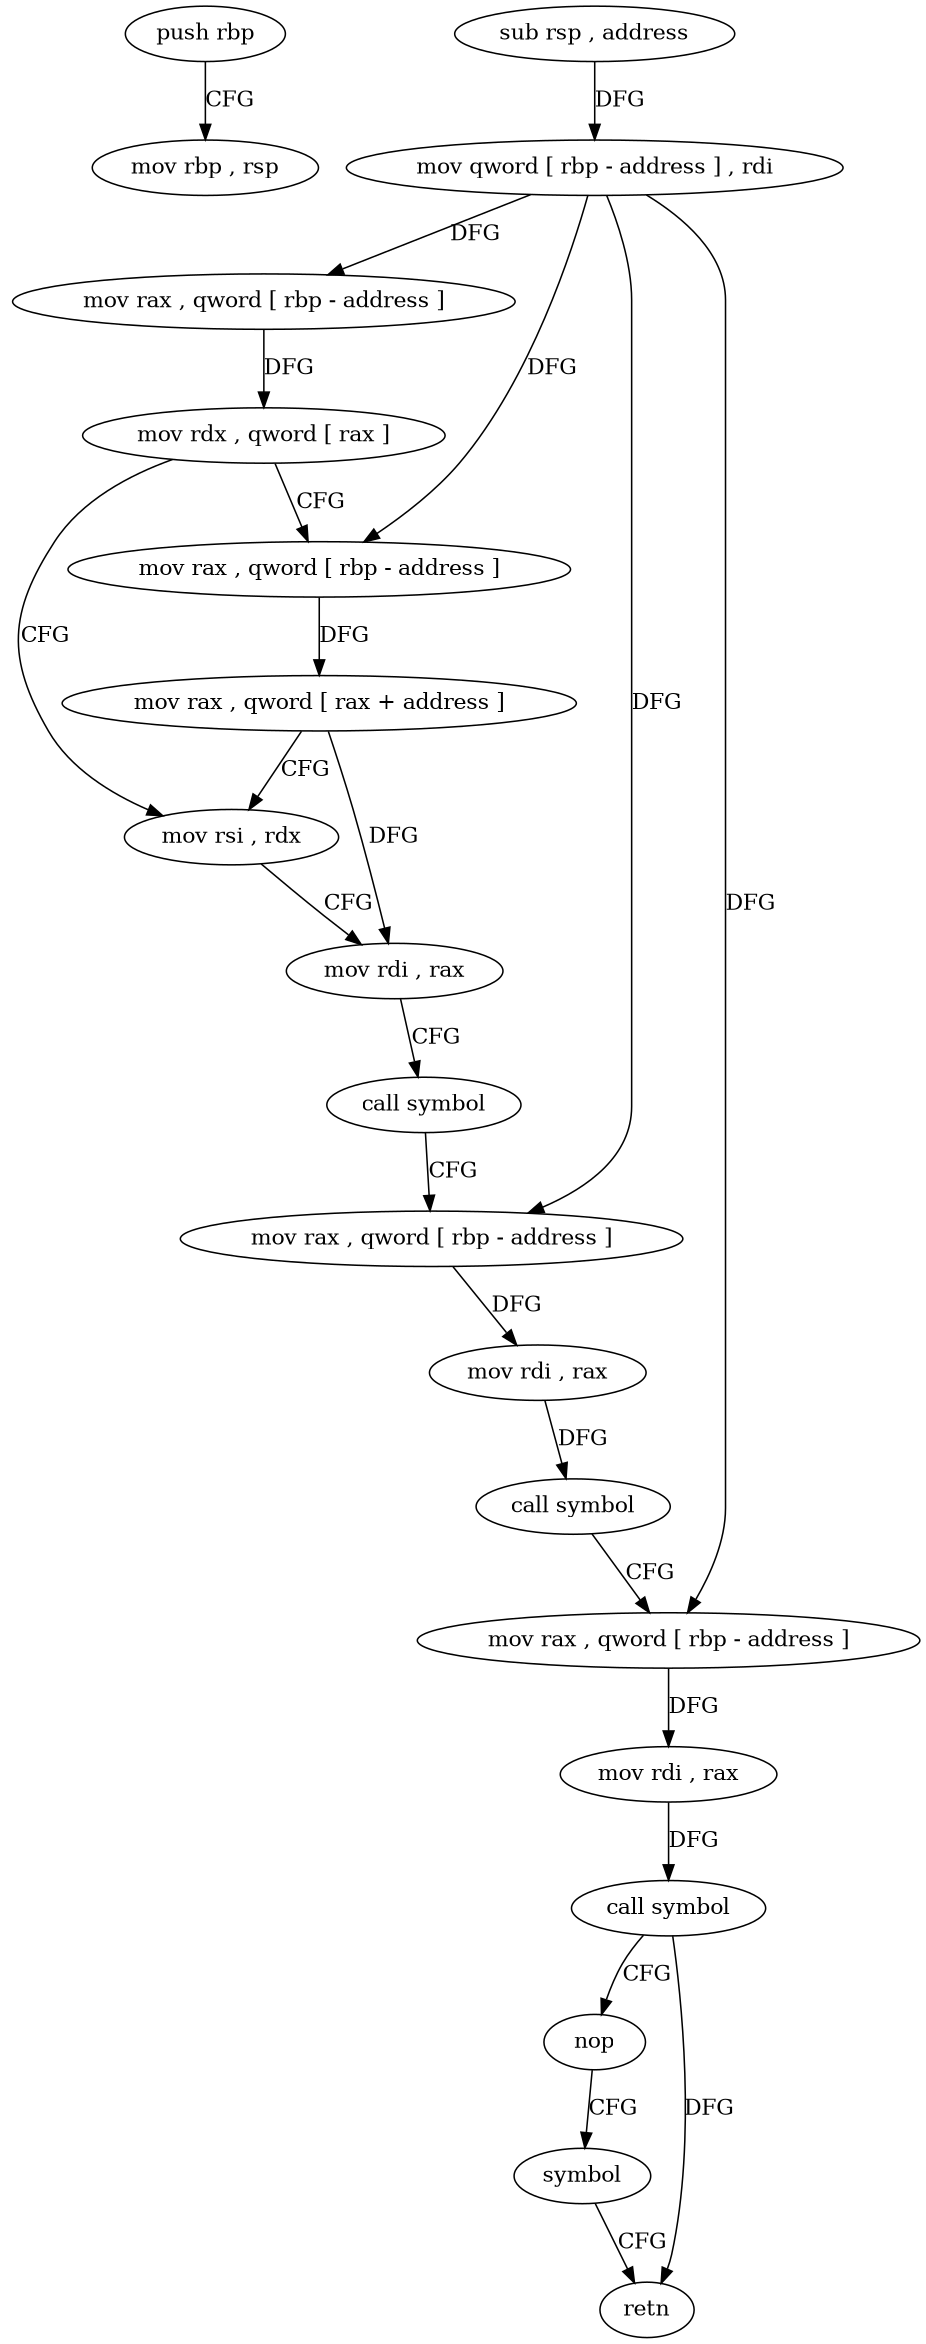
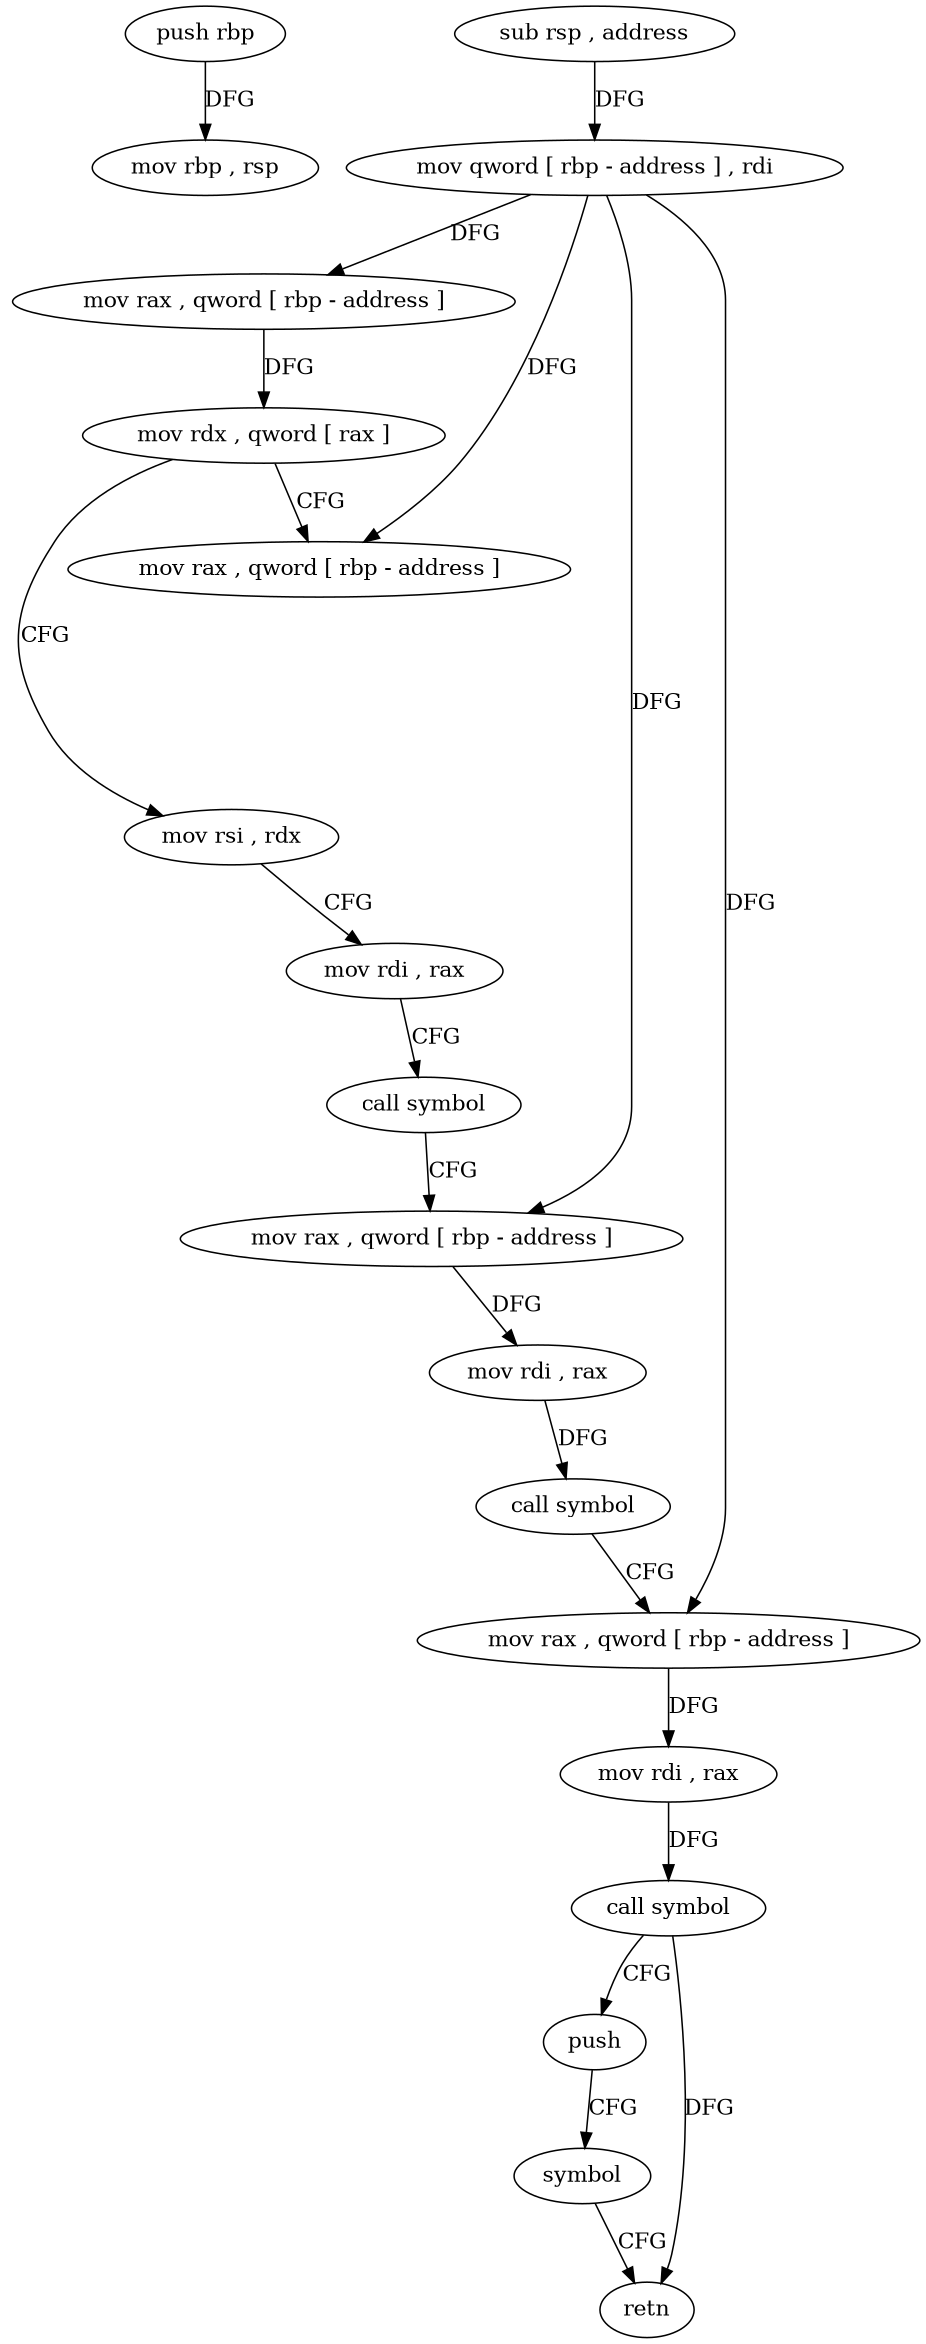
(230, 101) -> (230, 101)
(319, 703) -> none
(595, 2042) -> (595, 2042)
